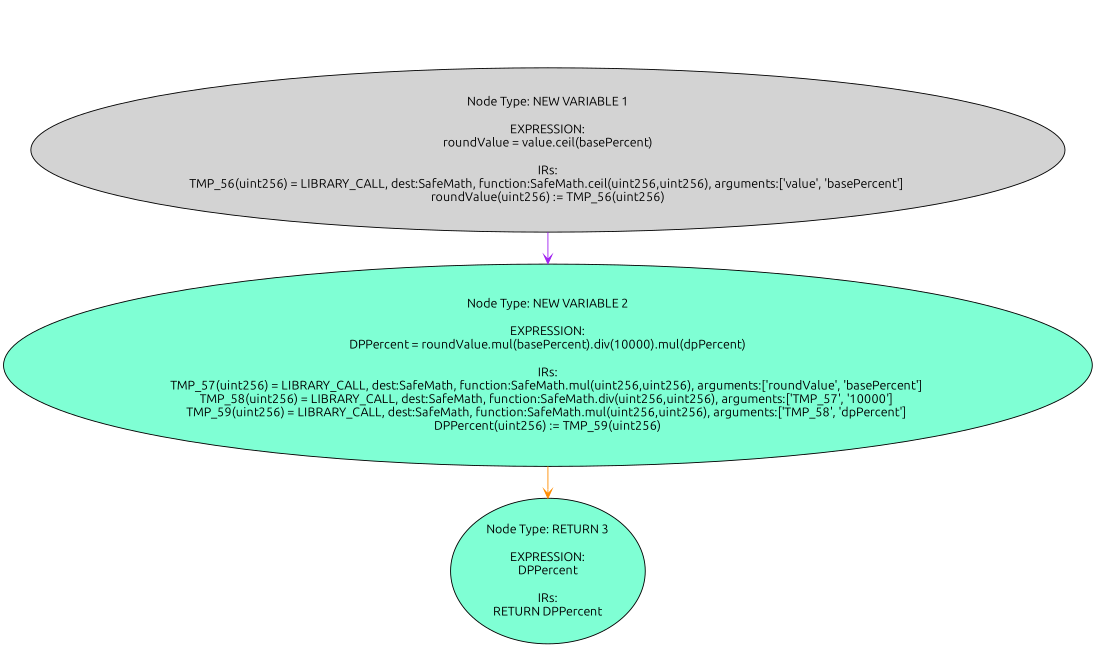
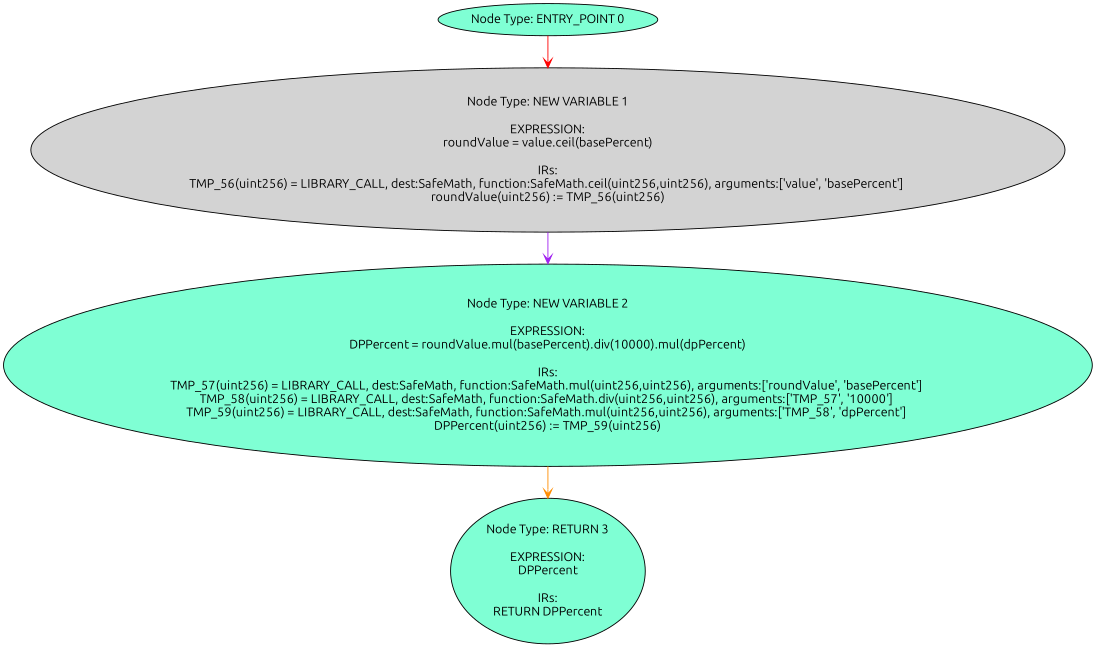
none -> (548, 20)
